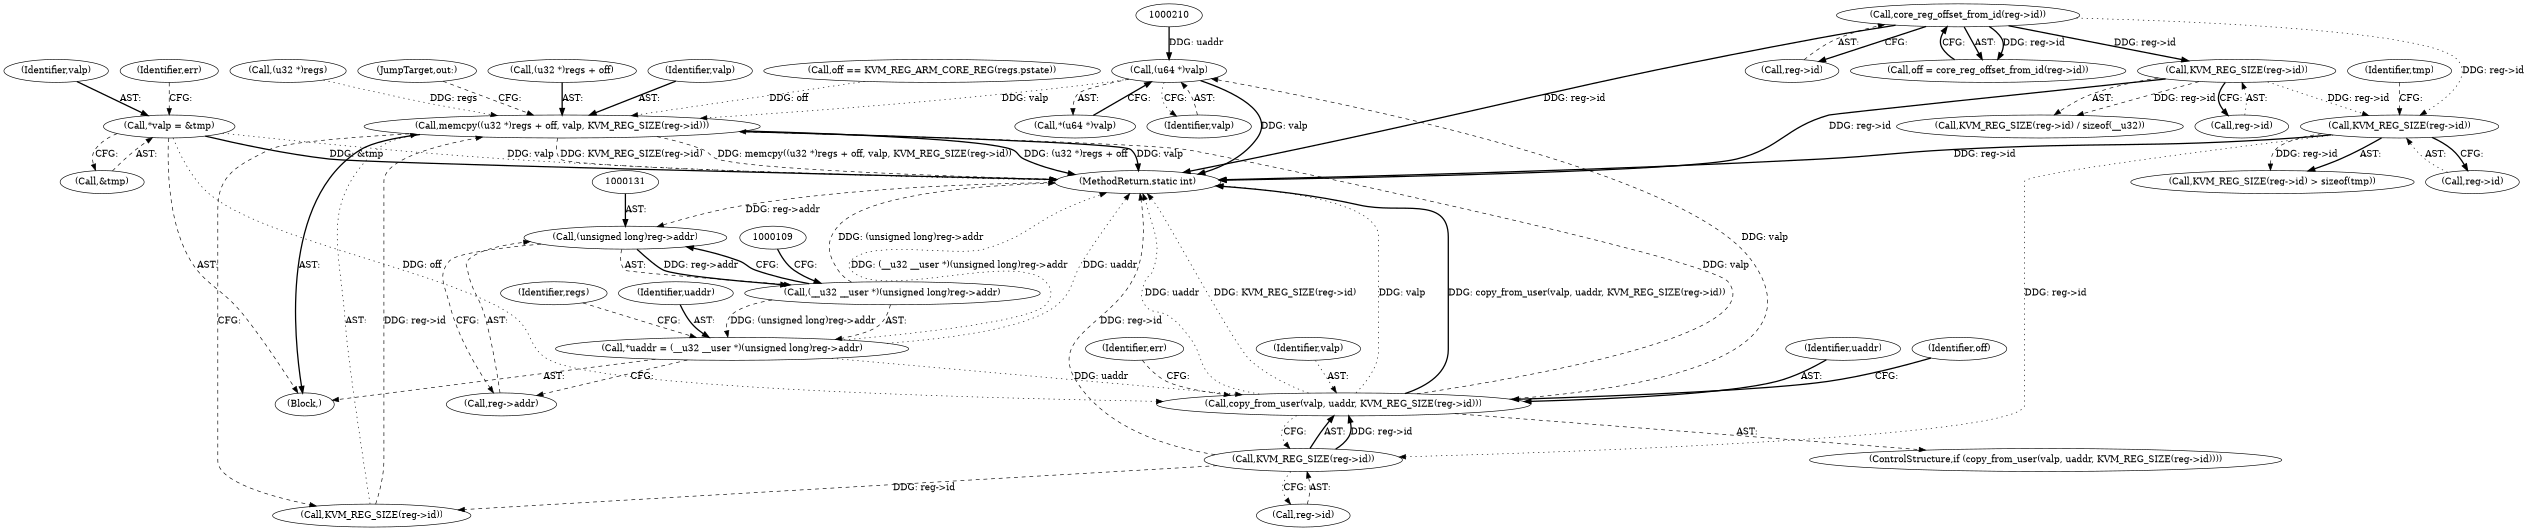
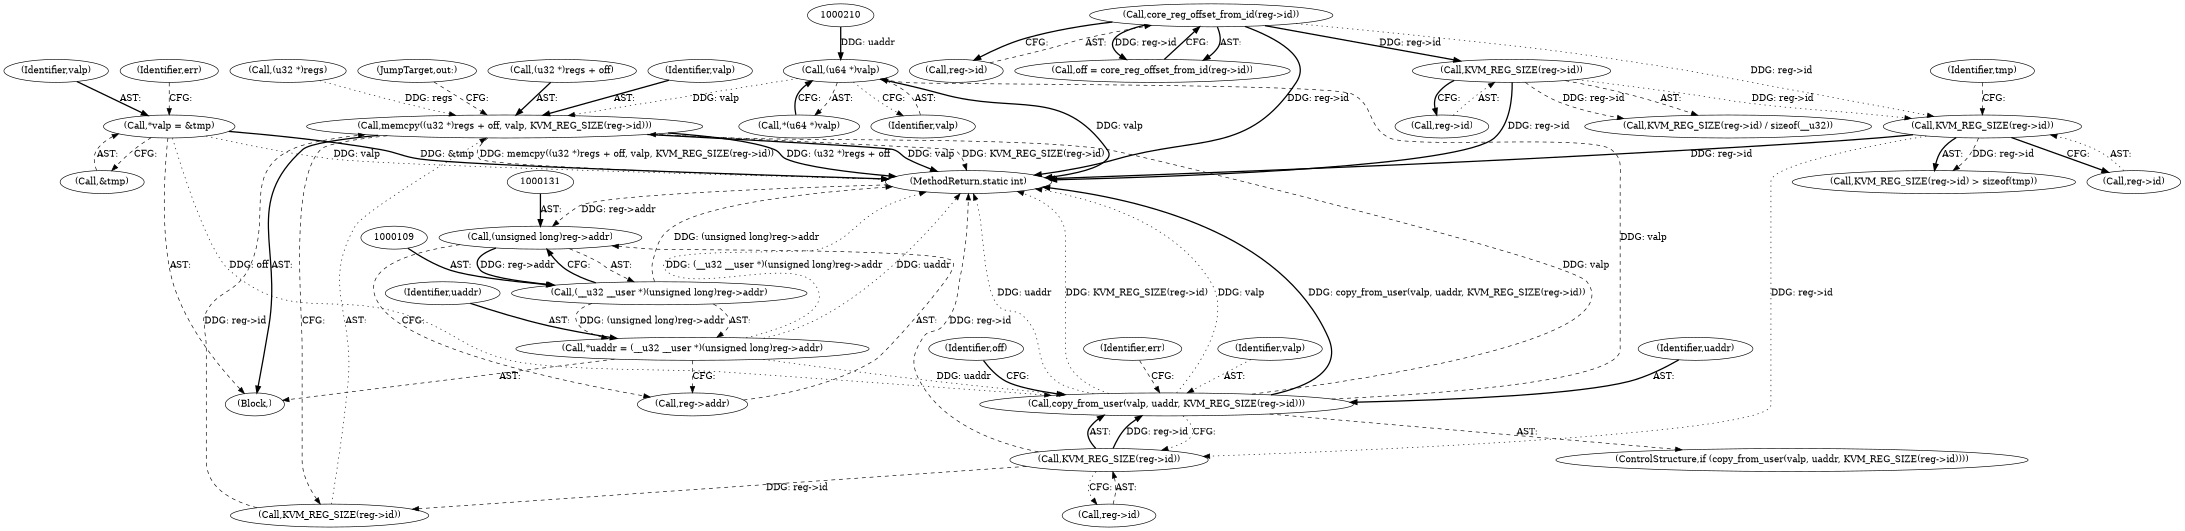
(932, 71) -> none
(807, 265) -> (462, 265)
(554, 293) -> none
